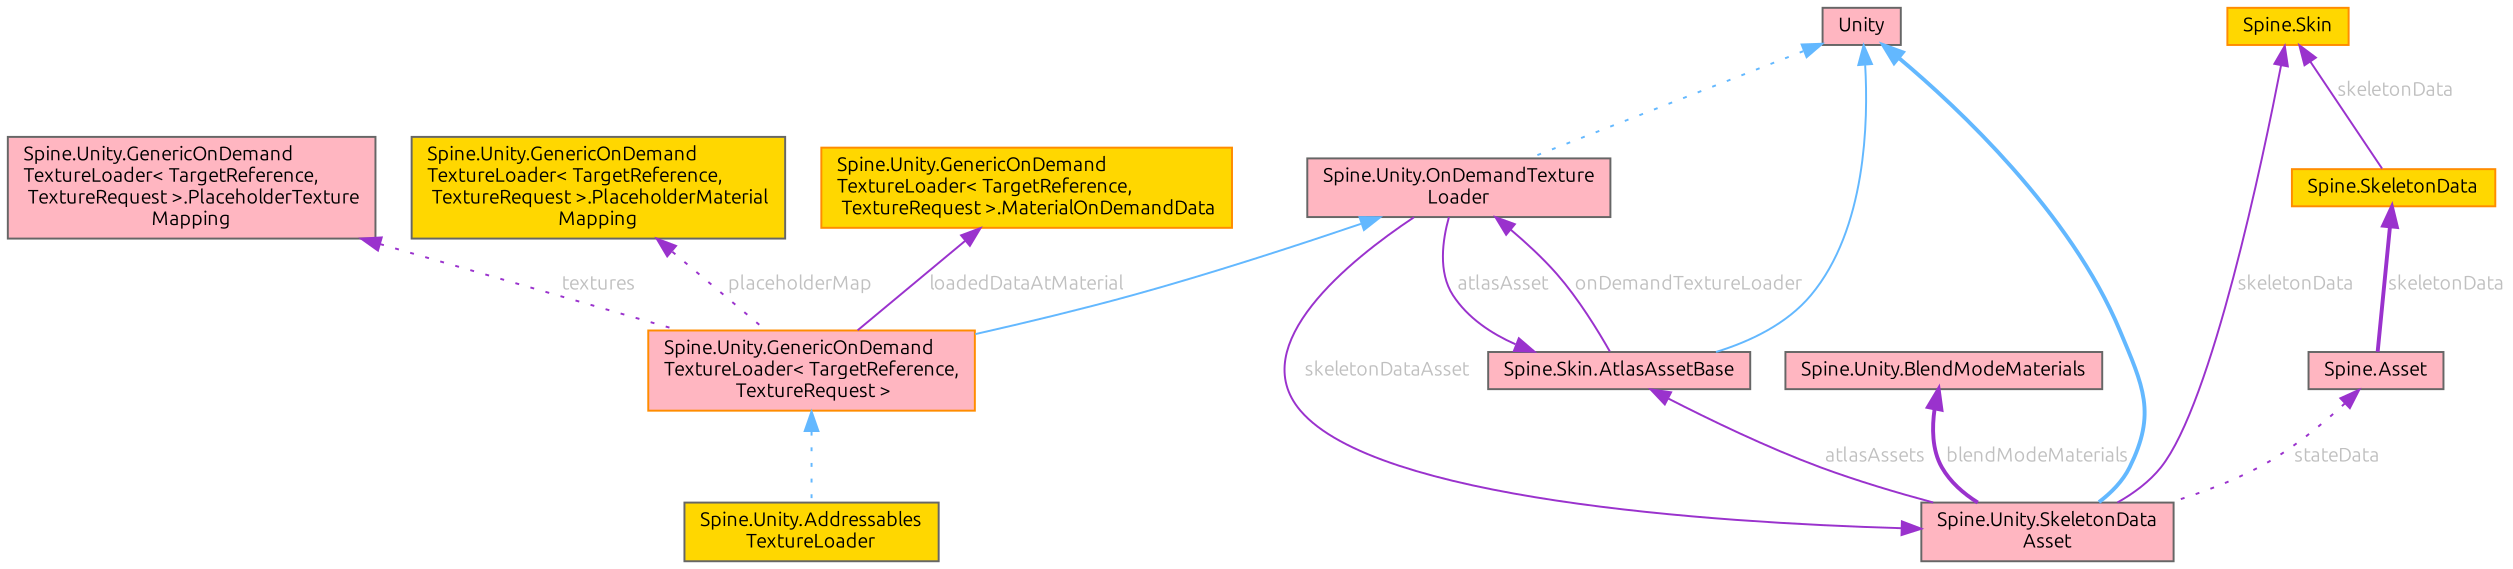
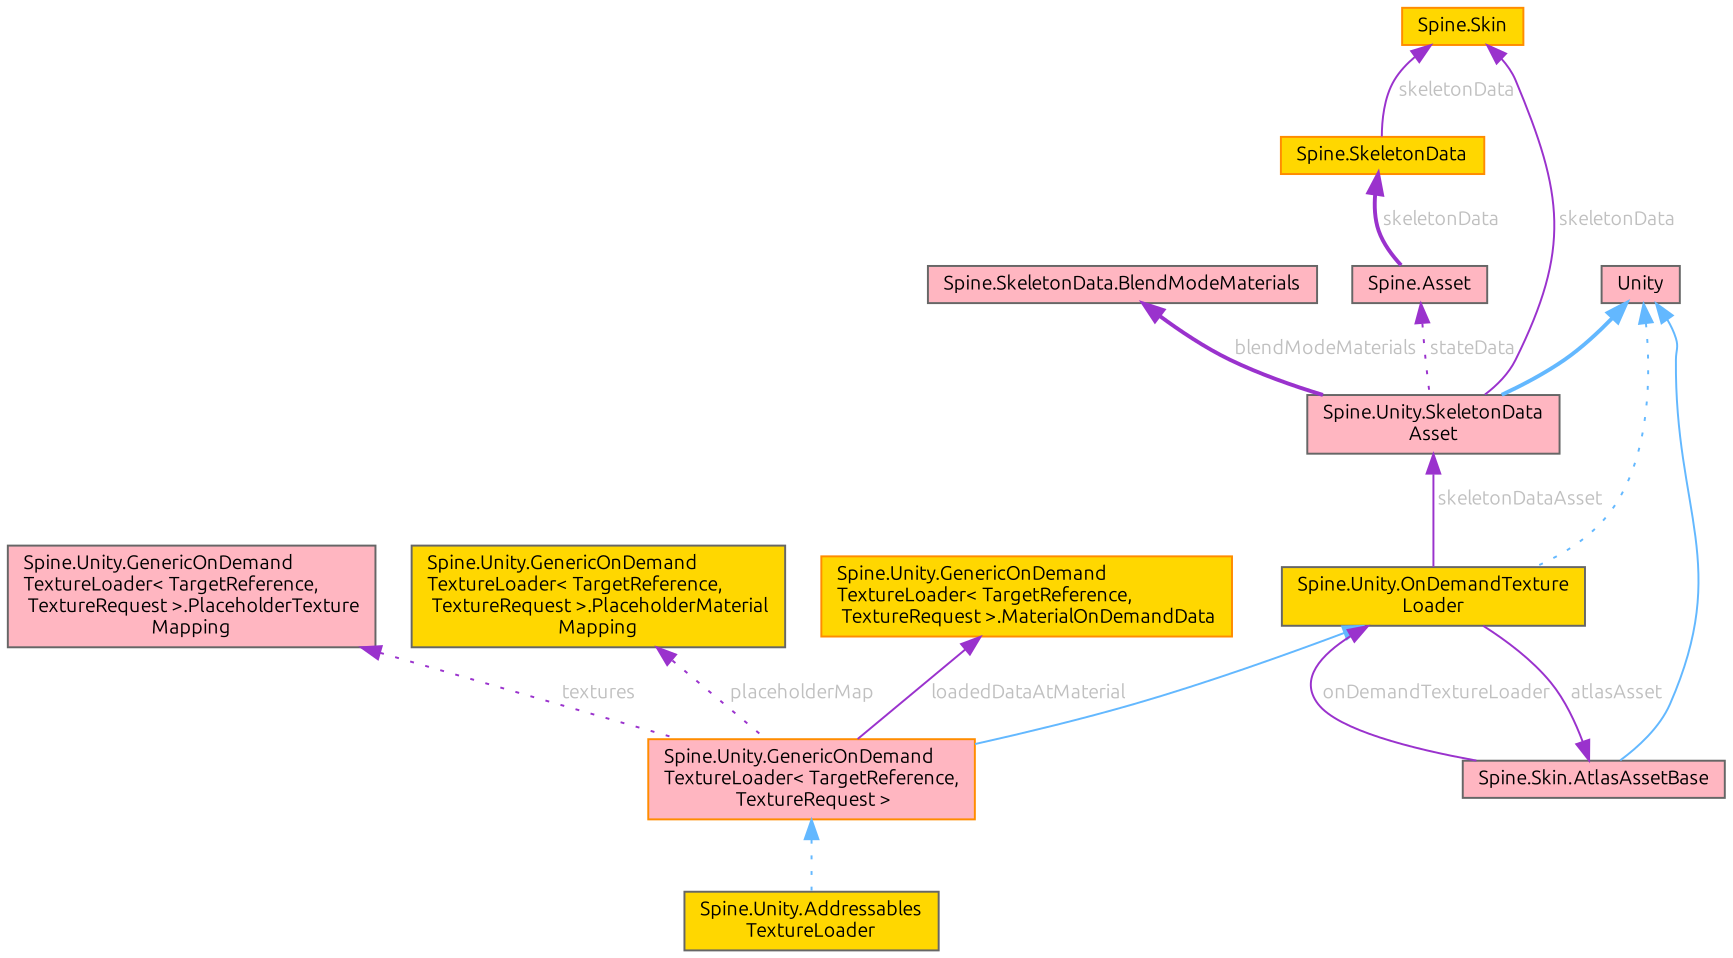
(1459, 188) -> (1433, 596)
(1944, 371) -> (1122, 285)
(1798, 458) -> none
